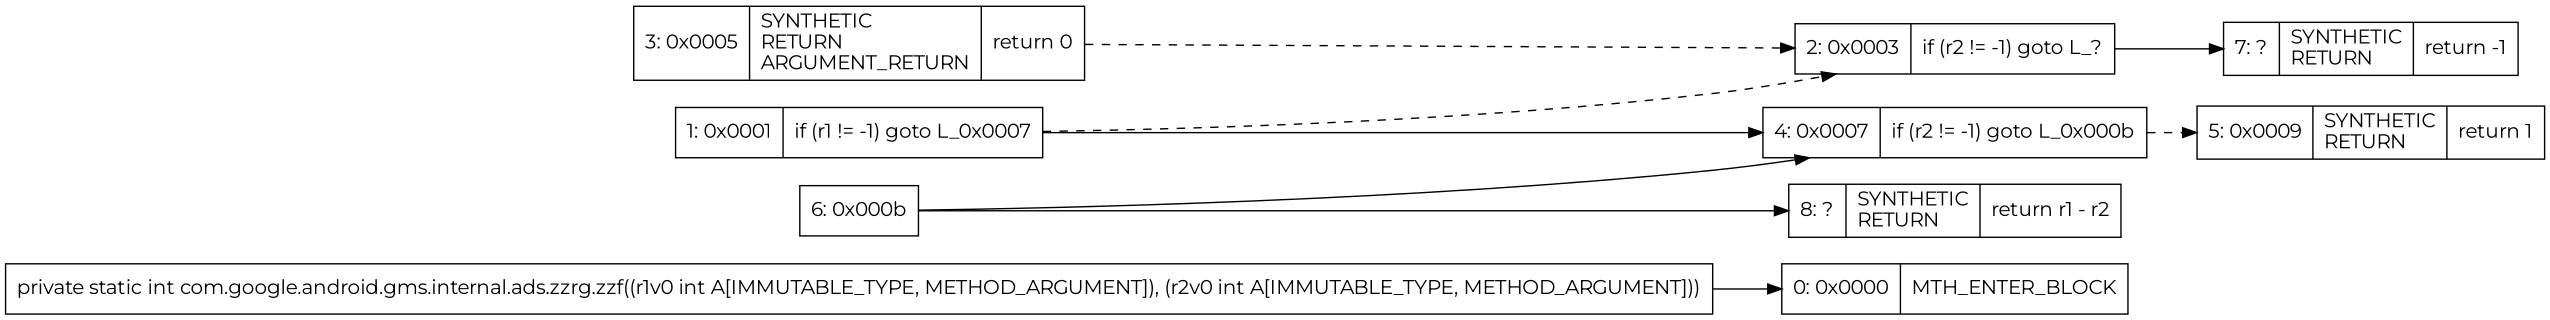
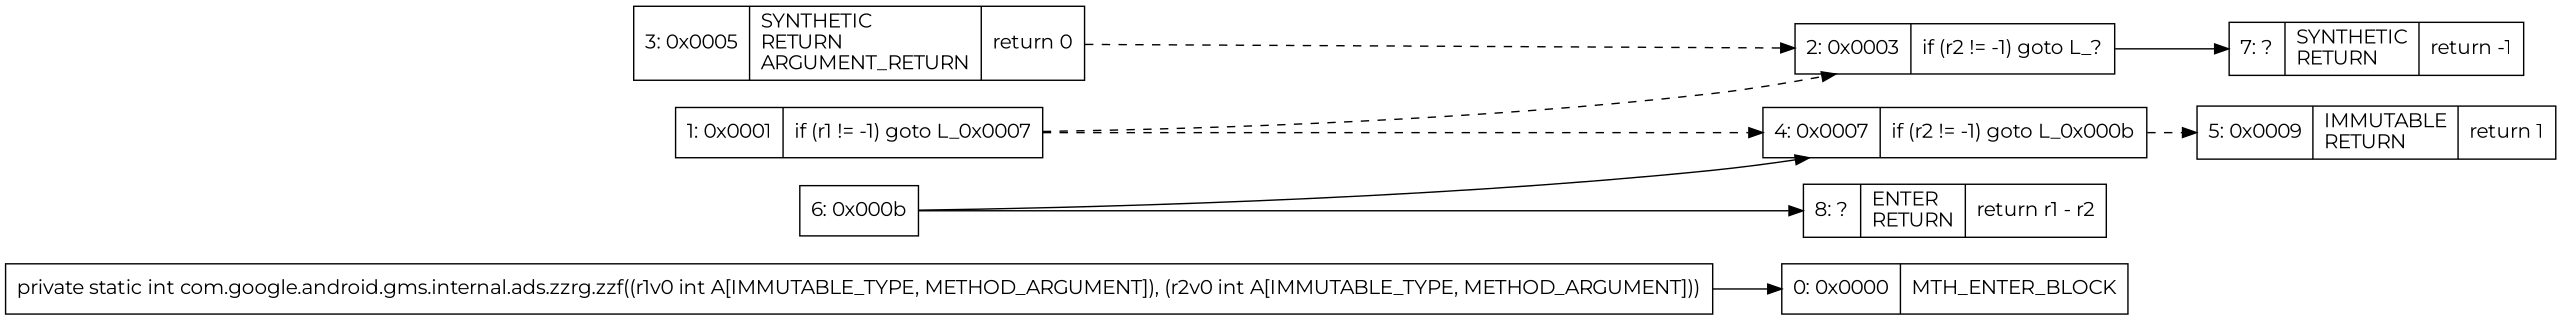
(2380, 121) -> (2385, 121)
(1396, 133) -> (1396, 133)
(1913, 200) -> (1905, 200)
